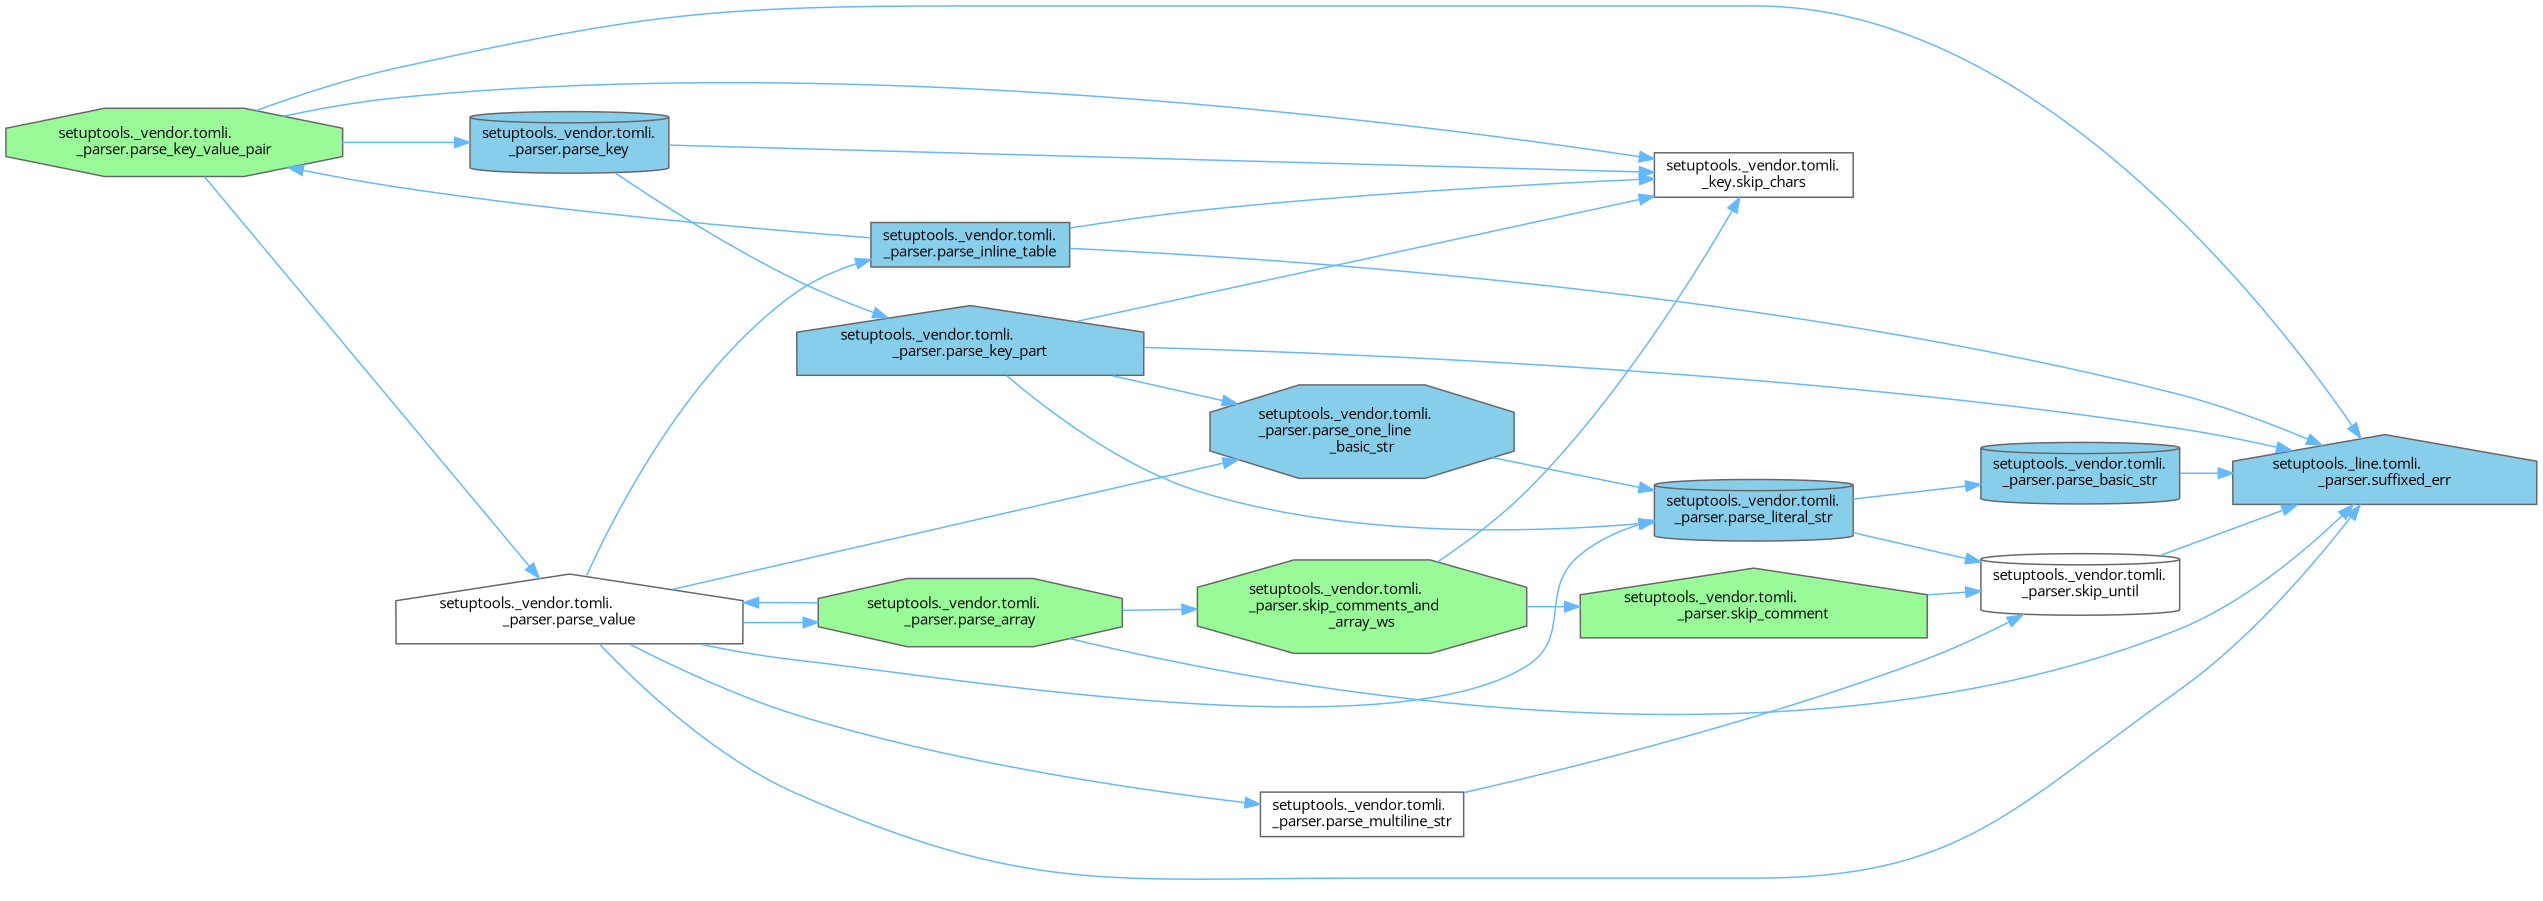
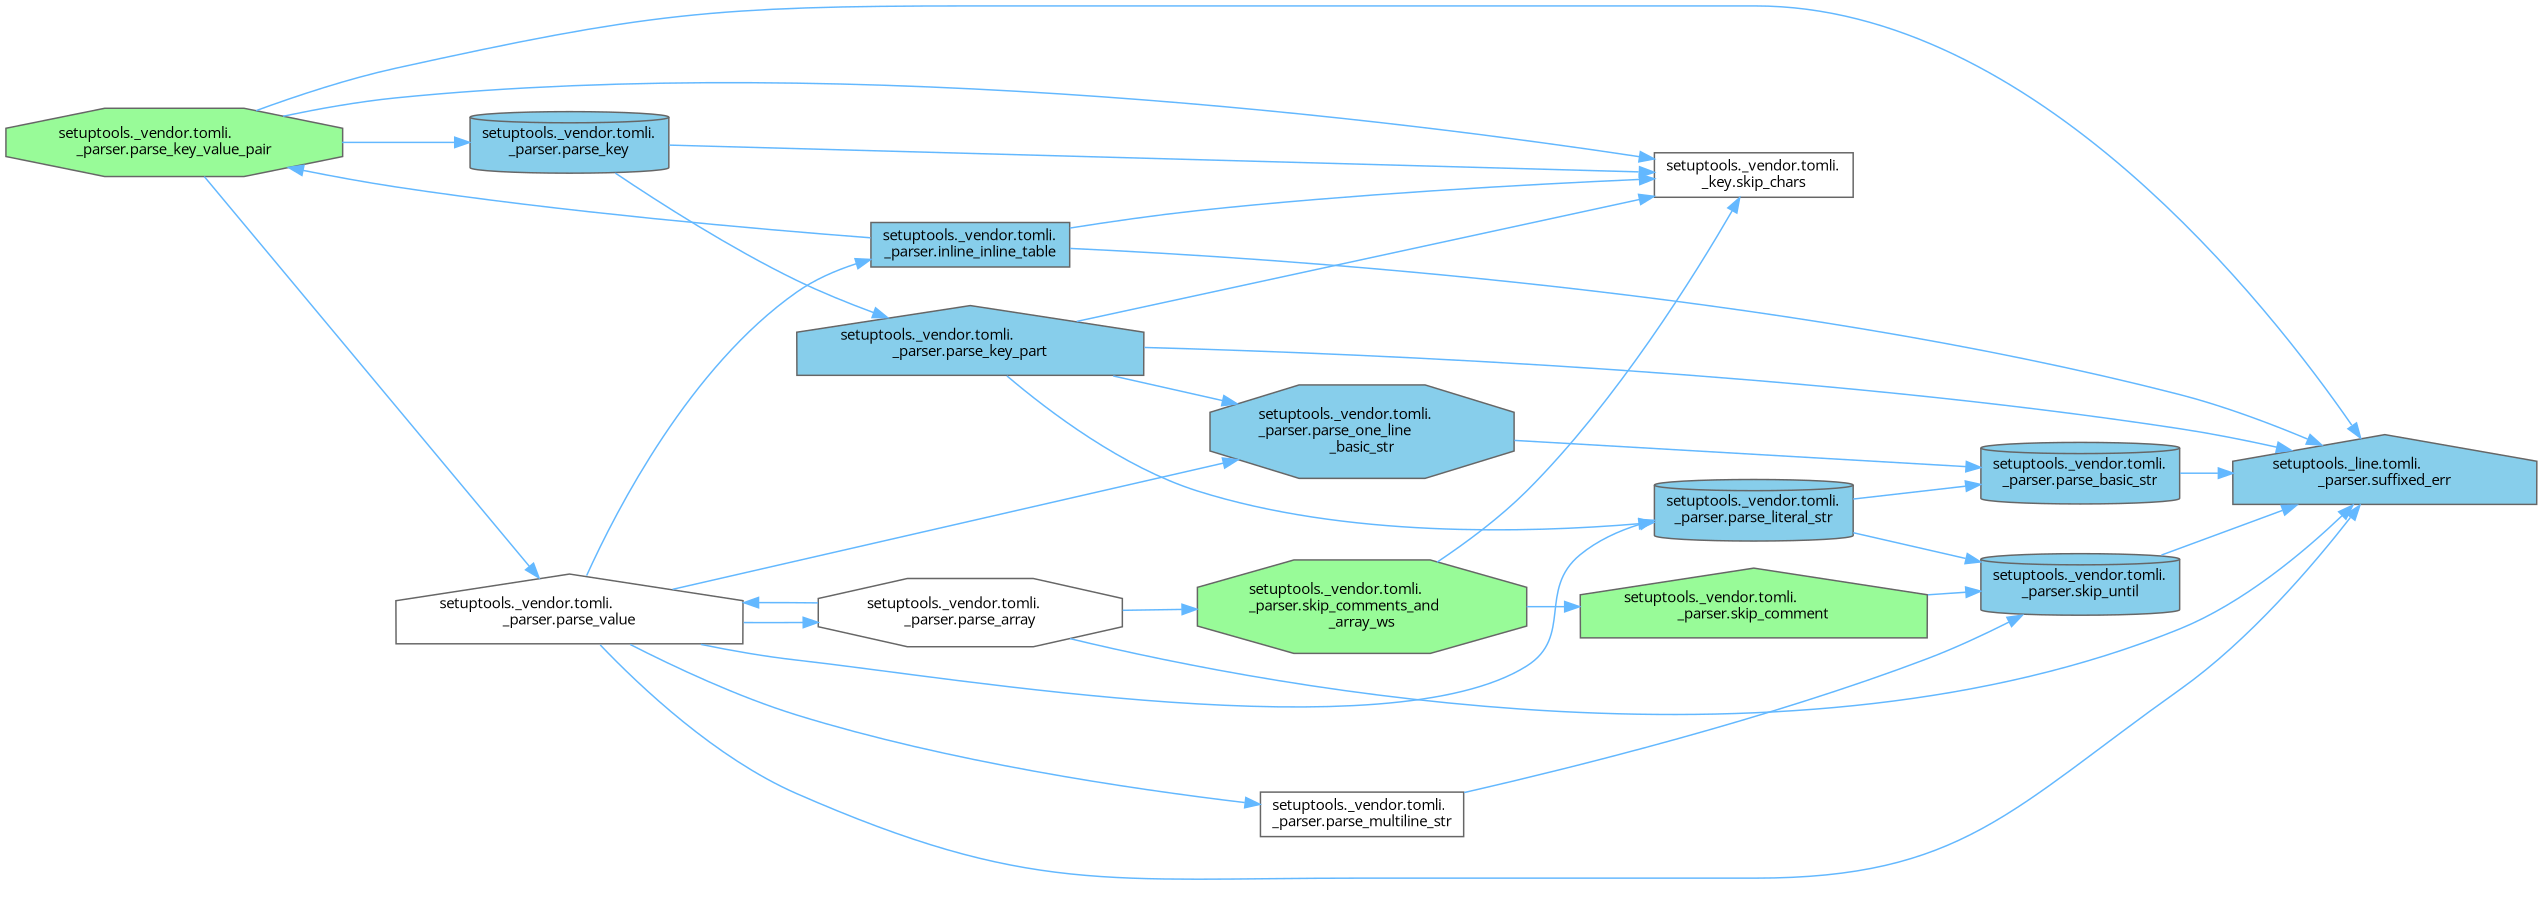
(970, 245) -> (970, 245)
(1566, 473) -> (1740, 454)
(2080, 584) -> (2080, 584)
(970, 613) -> (970, 613)
